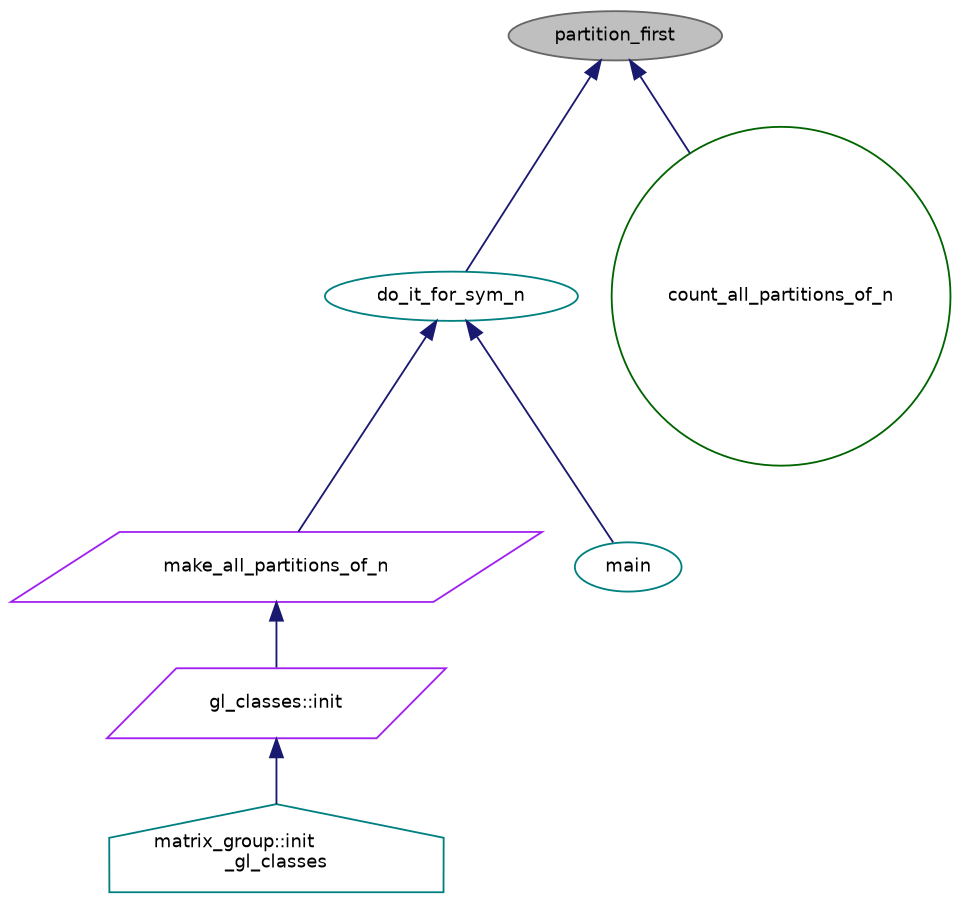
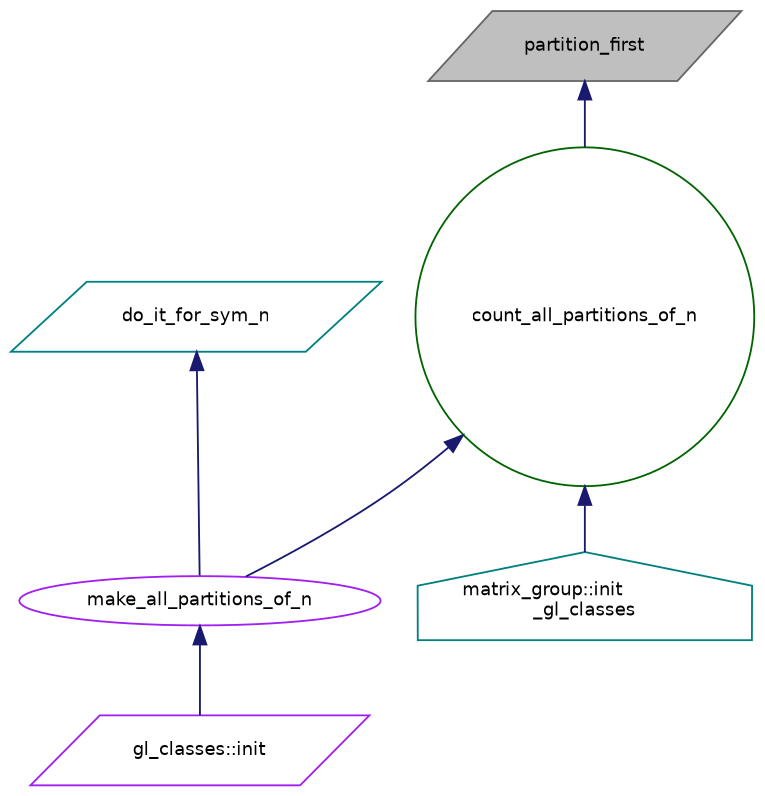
(615, 36) -> (585, 46)
(528, 174) -> none
(451, 296) -> (196, 317)
none -> (351, 518)
(276, 567) -> (200, 601)
(628, 567) -> none
(276, 781) -> (585, 529)
